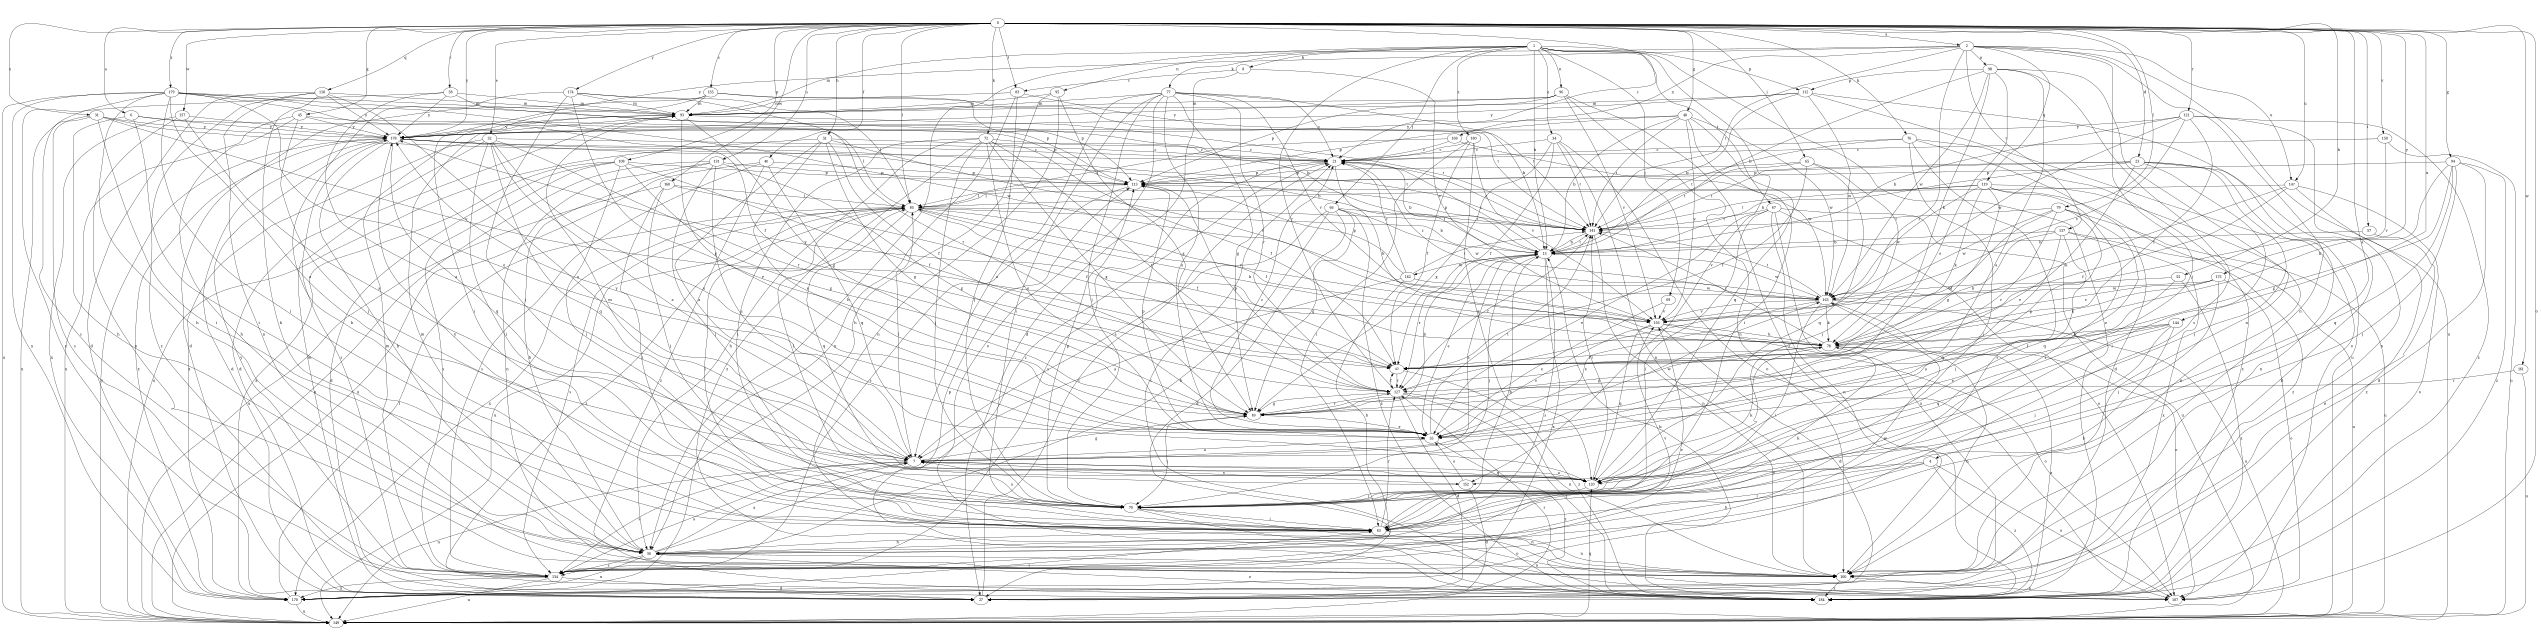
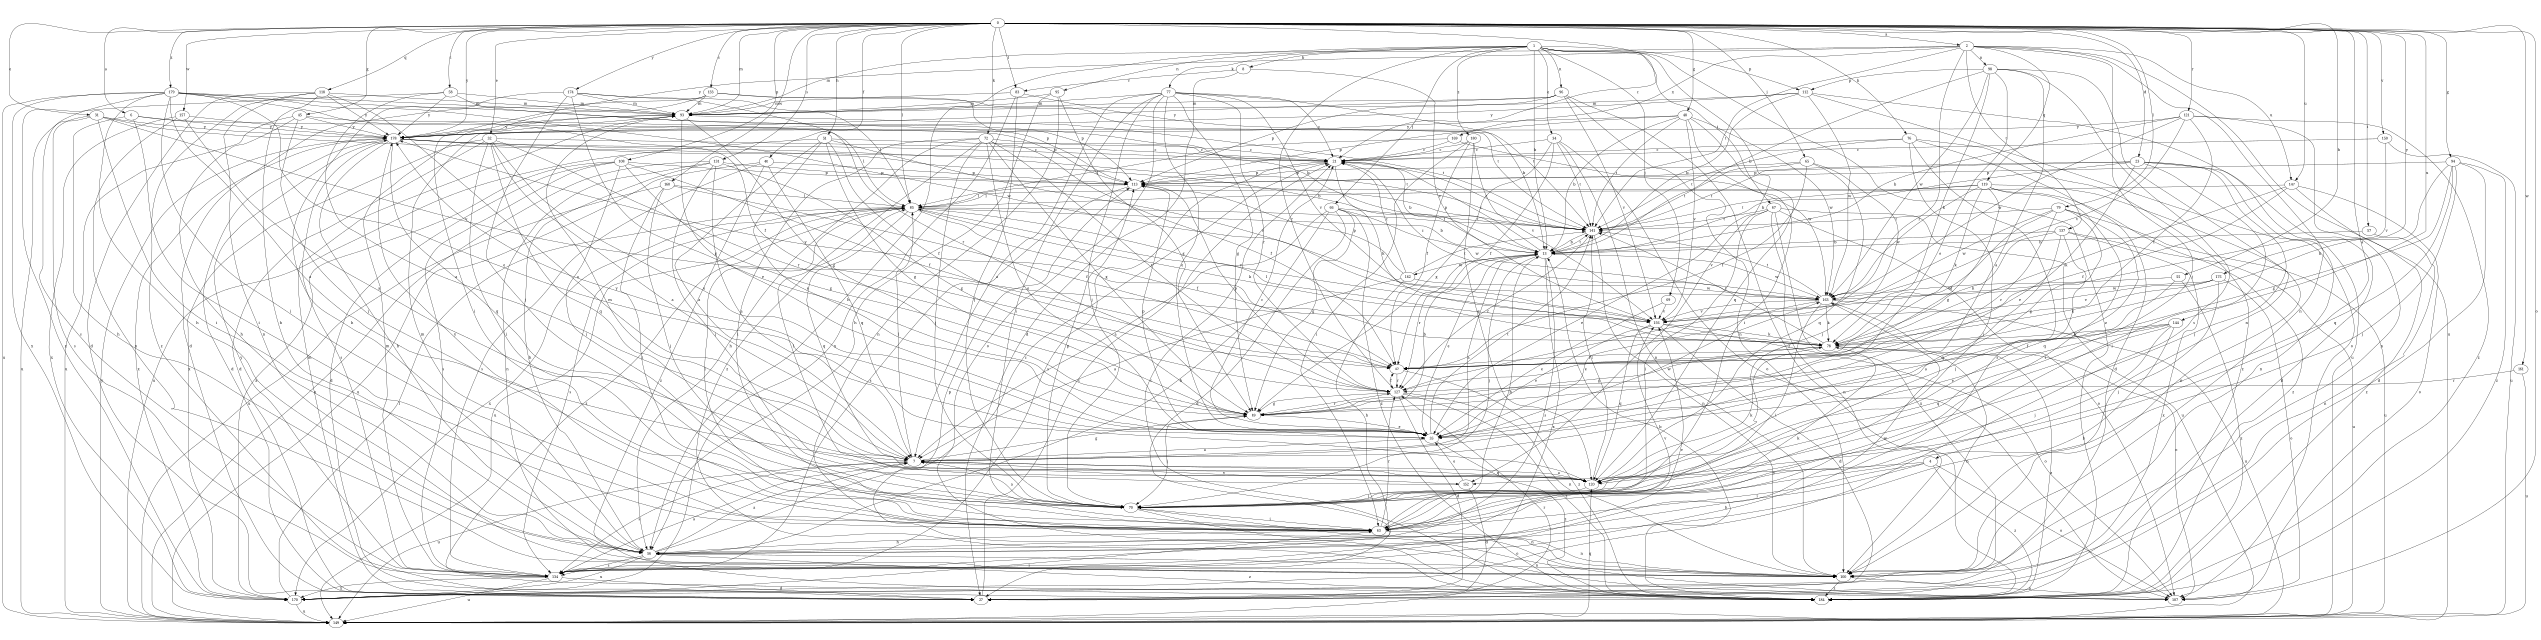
none -> (775, 32)
